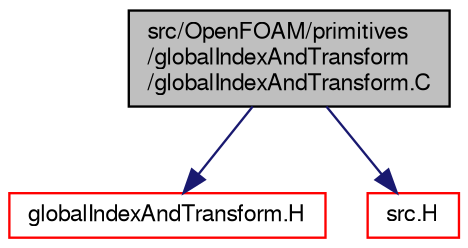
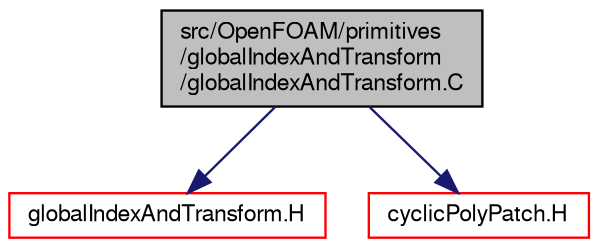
(413, 215) -> (479, 215)
